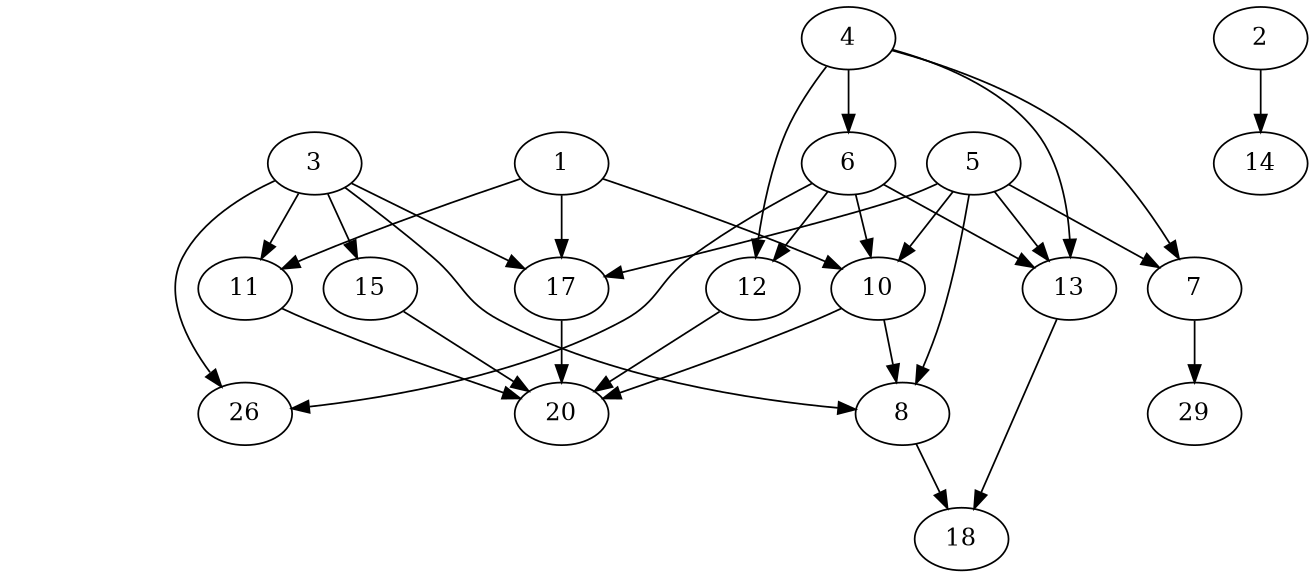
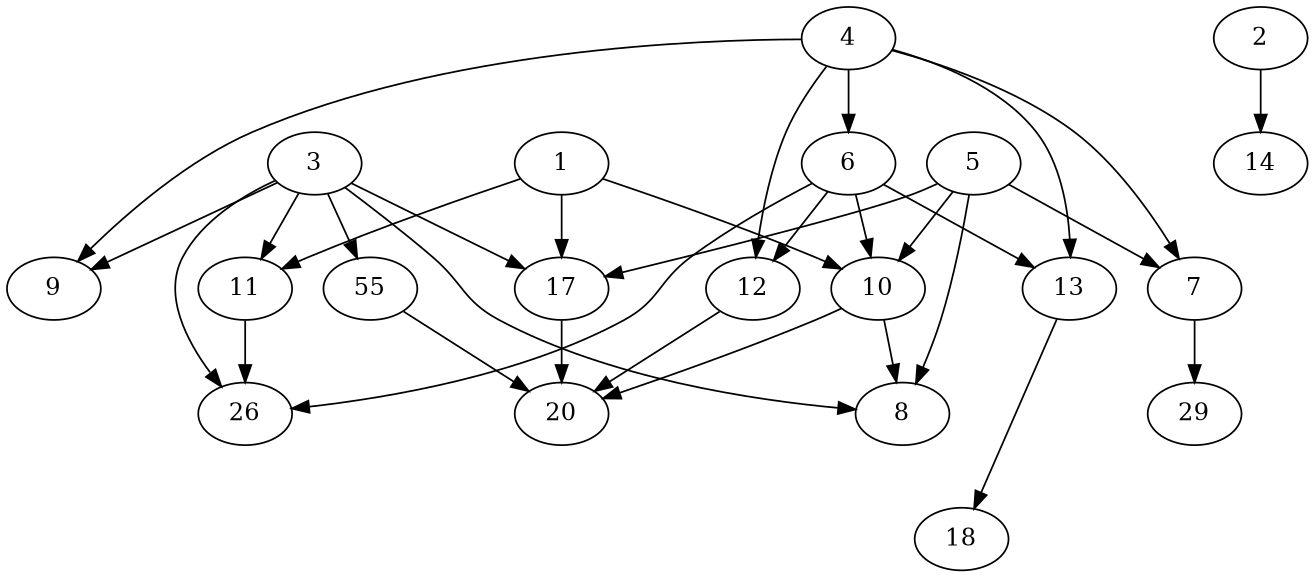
(1016, 219) -> none
none -> (54, 289)
(370, 289) -> (370, 289)
(392, 353) -> (245, 343)
(928, 468) -> none
